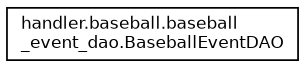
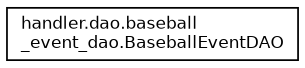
(153, 34) -> (153, 34)
